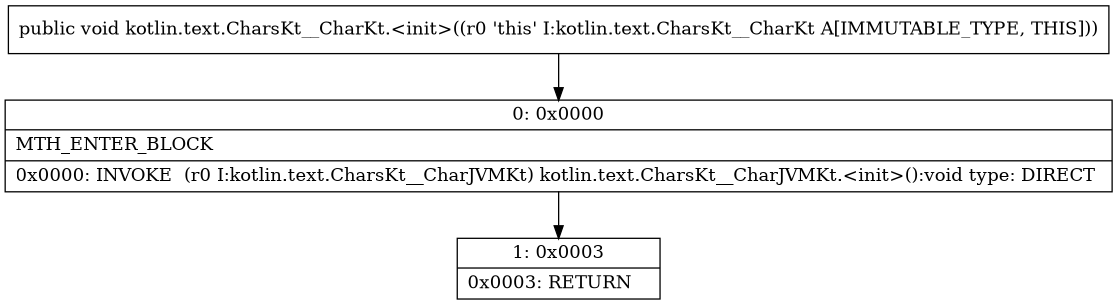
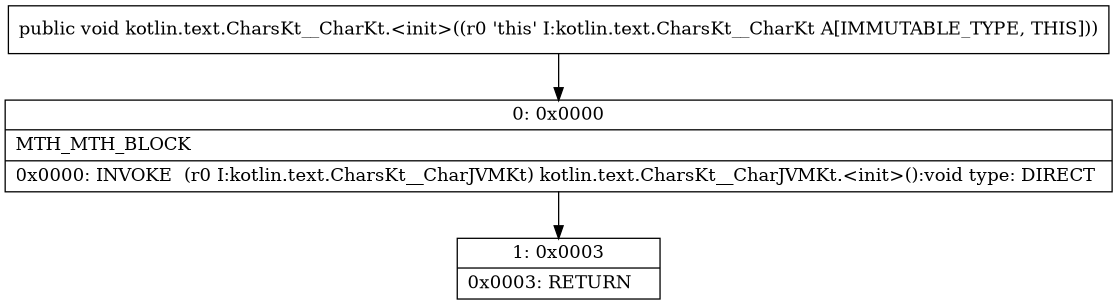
(115, 145) -> (103, 145)
